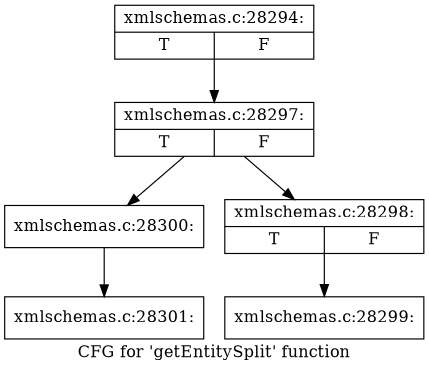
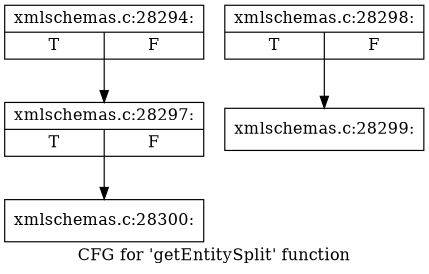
(265, 174) -> none
(104, 318) -> none
